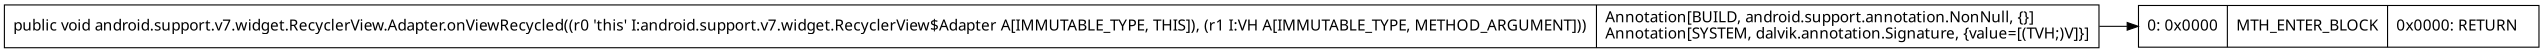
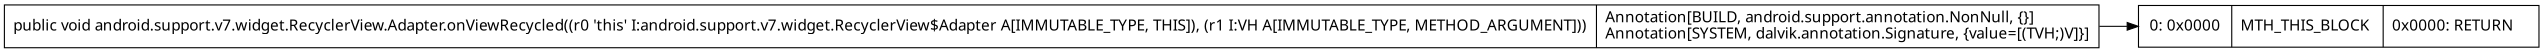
(2307, 26) -> (2305, 26)
